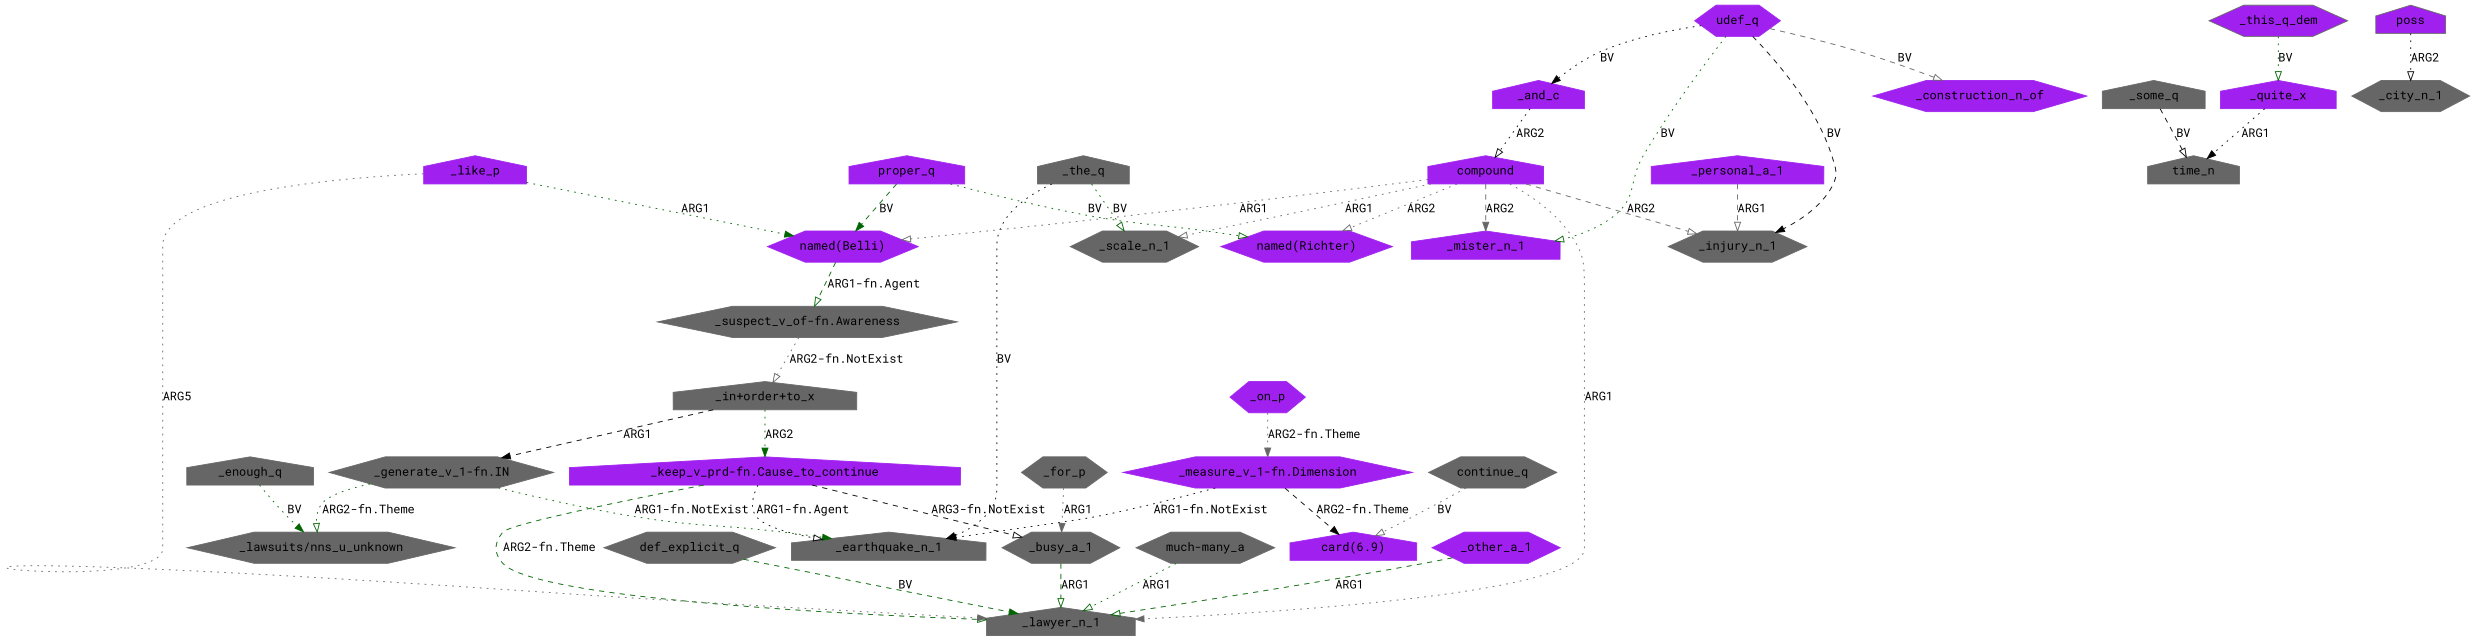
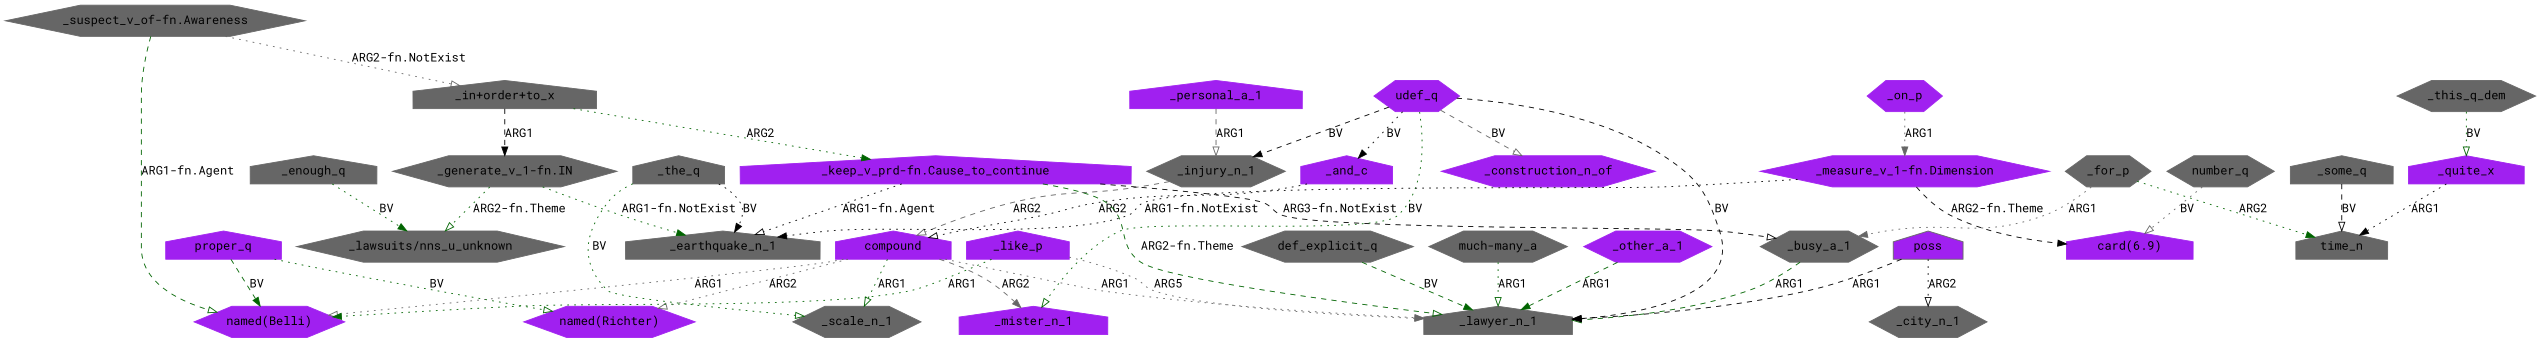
(2278, 21) -> (2466, 96)
none -> (1690, 176)
(1607, 208) -> (1045, 196)
none -> (2222, 208)
(1309, 210) -> (878, 279)
(827, 280) -> (141, 191)
none -> (1744, 303)
(1314, 435) -> (1920, 134)
(1493, 472) -> (2221, 171)
(1287, 587) -> (1573, 284)
